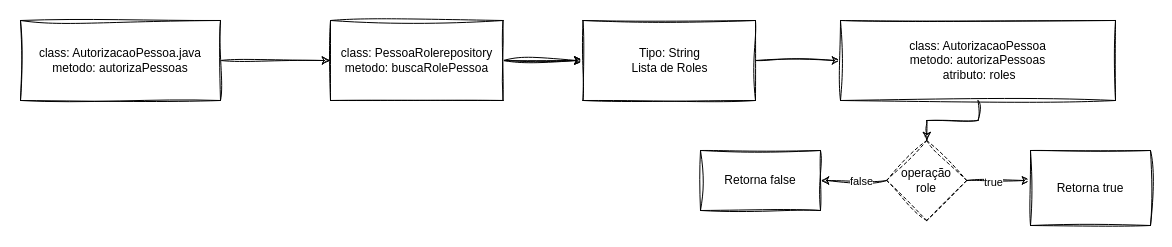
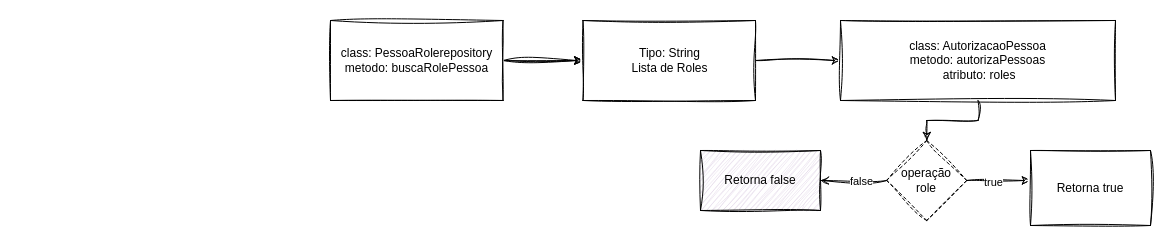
(121, 61) -> none
(273, 61) -> none
(761, 181) -> (761, 181)
(829, 181) -> (827, 181)
